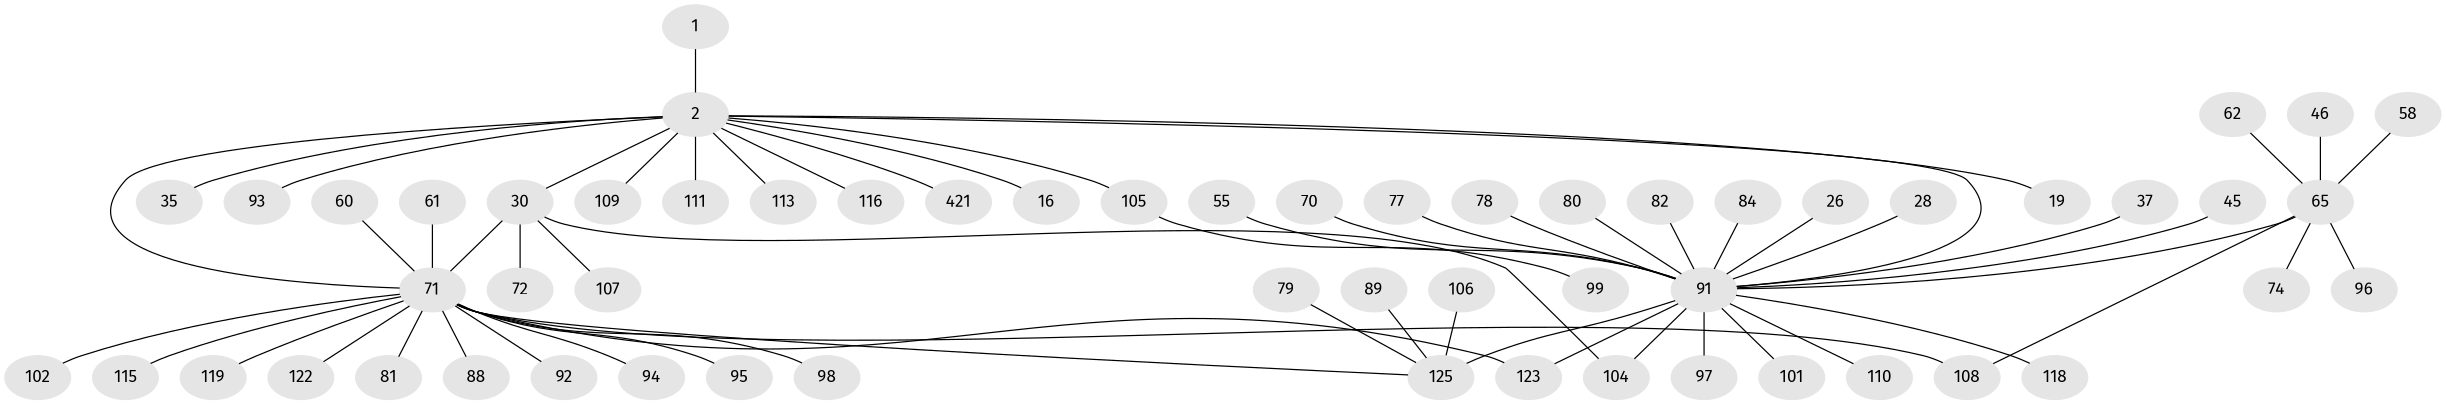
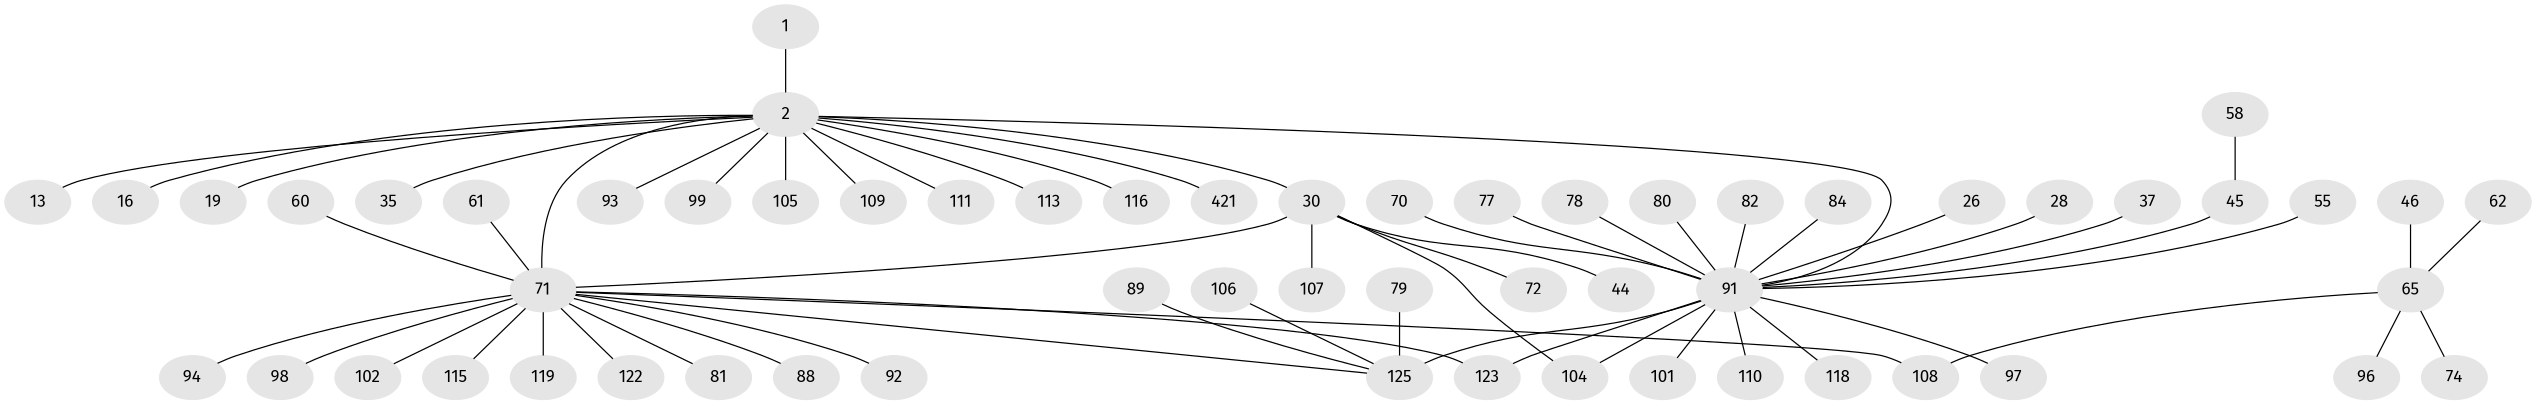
(2364, 158) -> (2235, 158)
none -> (38, 202)
(1333, 247) -> (742, 158)
(2019, 272) -> none
none -> (1621, 290)
(739, 378) -> none
